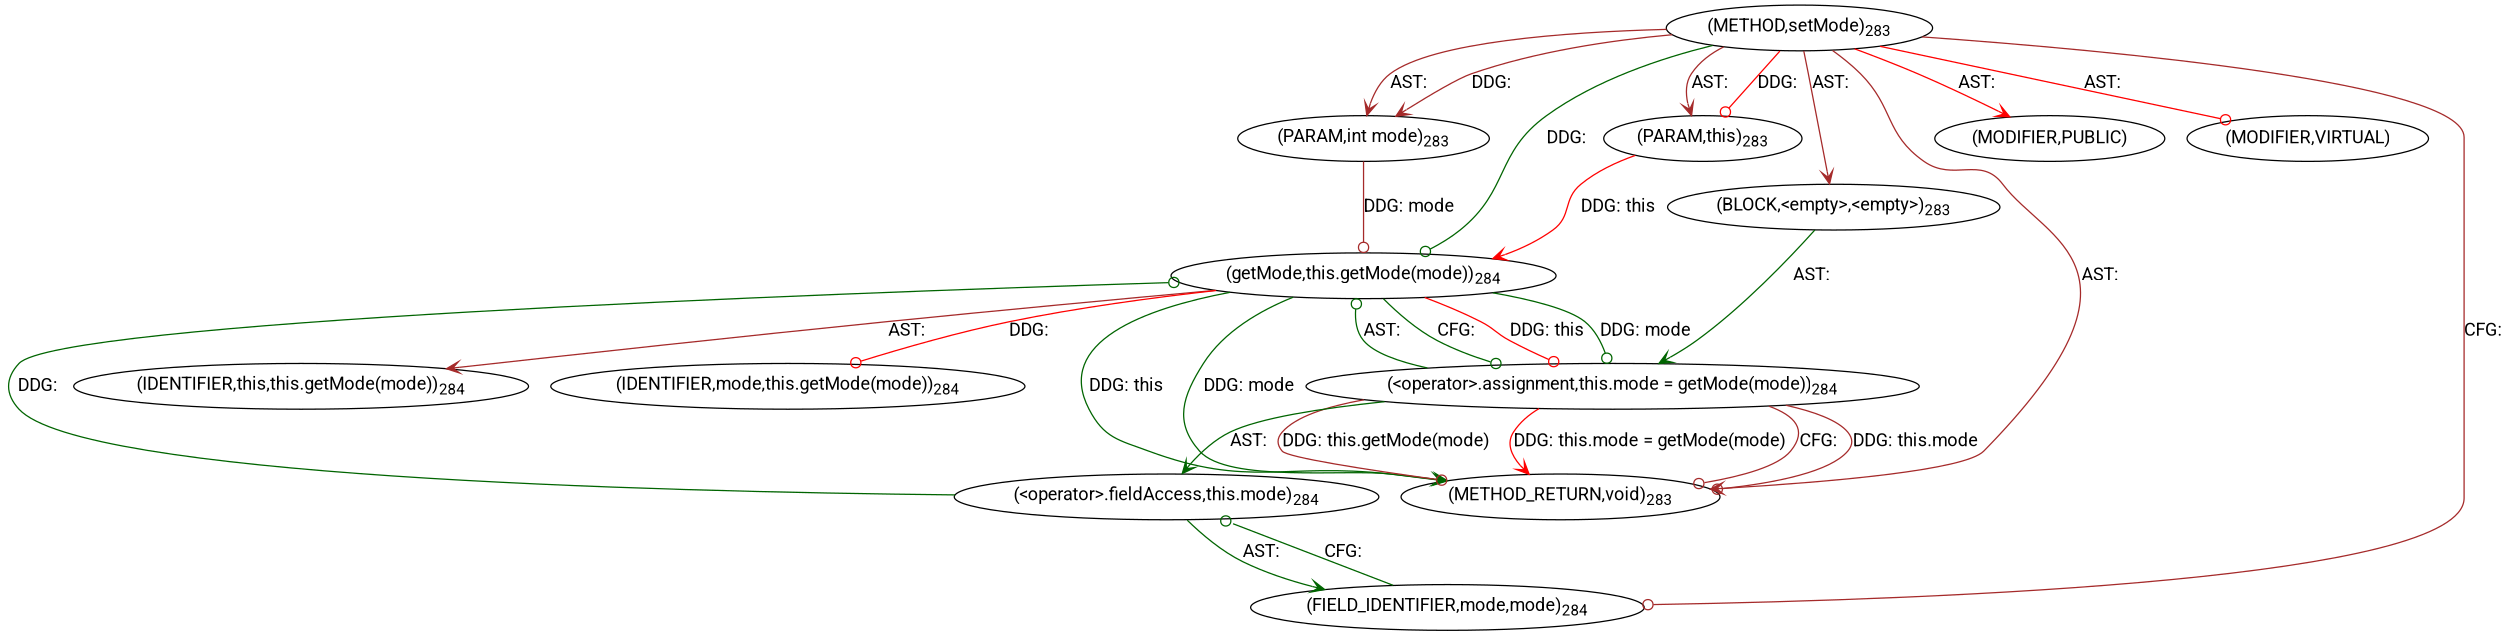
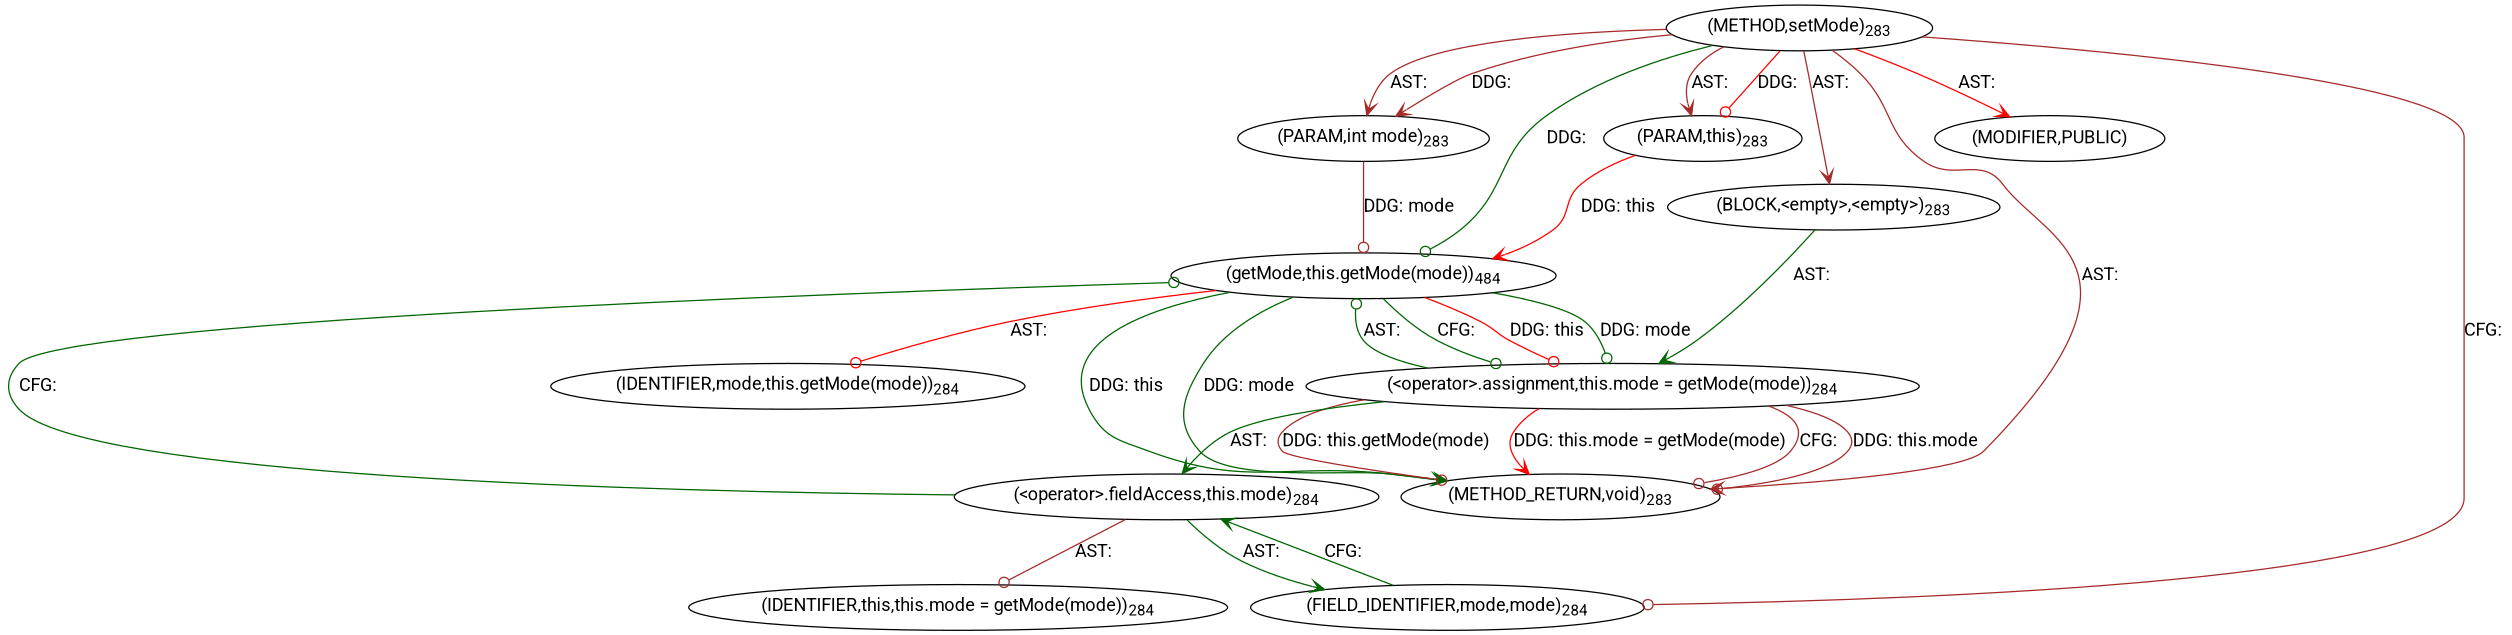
(2308, 139) -> none
(1488, 274) -> (1488, 274)
(1032, 331) -> (1032, 331)
(41, 386) -> (41, 386)
(301, 386) -> none
(1313, 555) -> (1313, 555)
none -> (958, 607)
